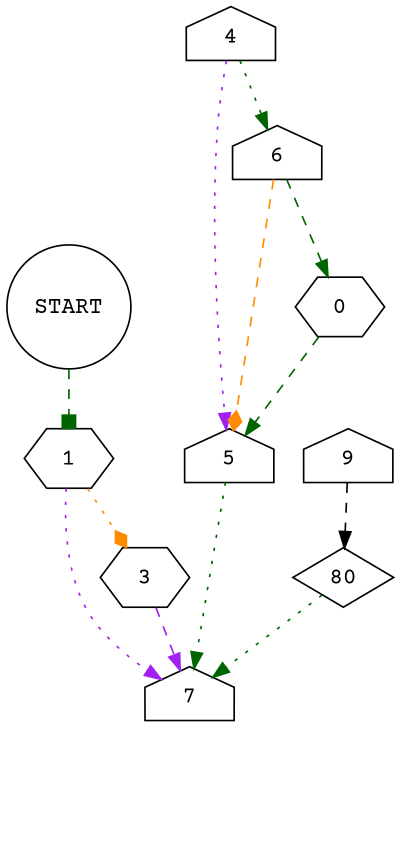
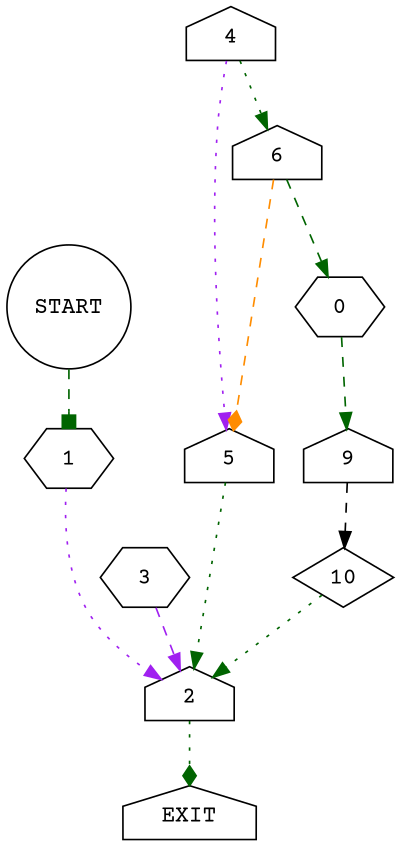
(287, 380) -> (344, 375)
(101, 510) -> none
(343, 577) -> (343, 577)
(190, 696) -> (190, 696)
none -> (190, 815)
